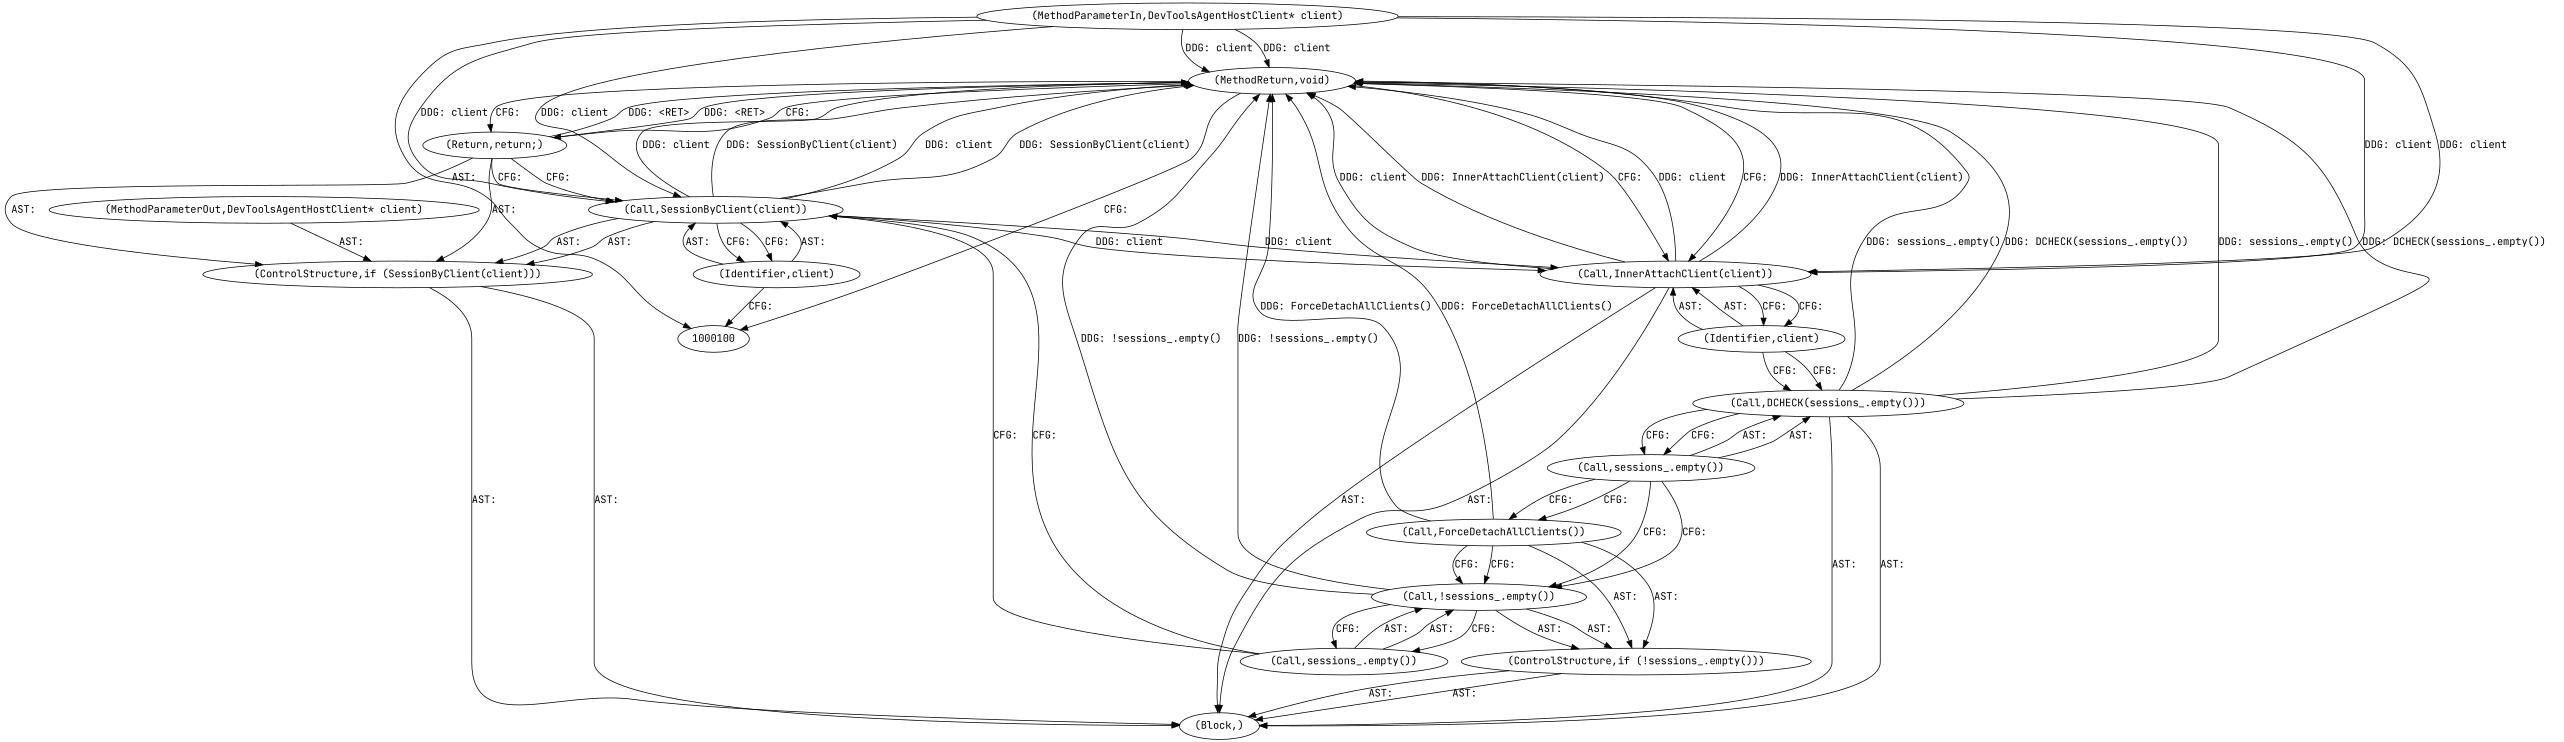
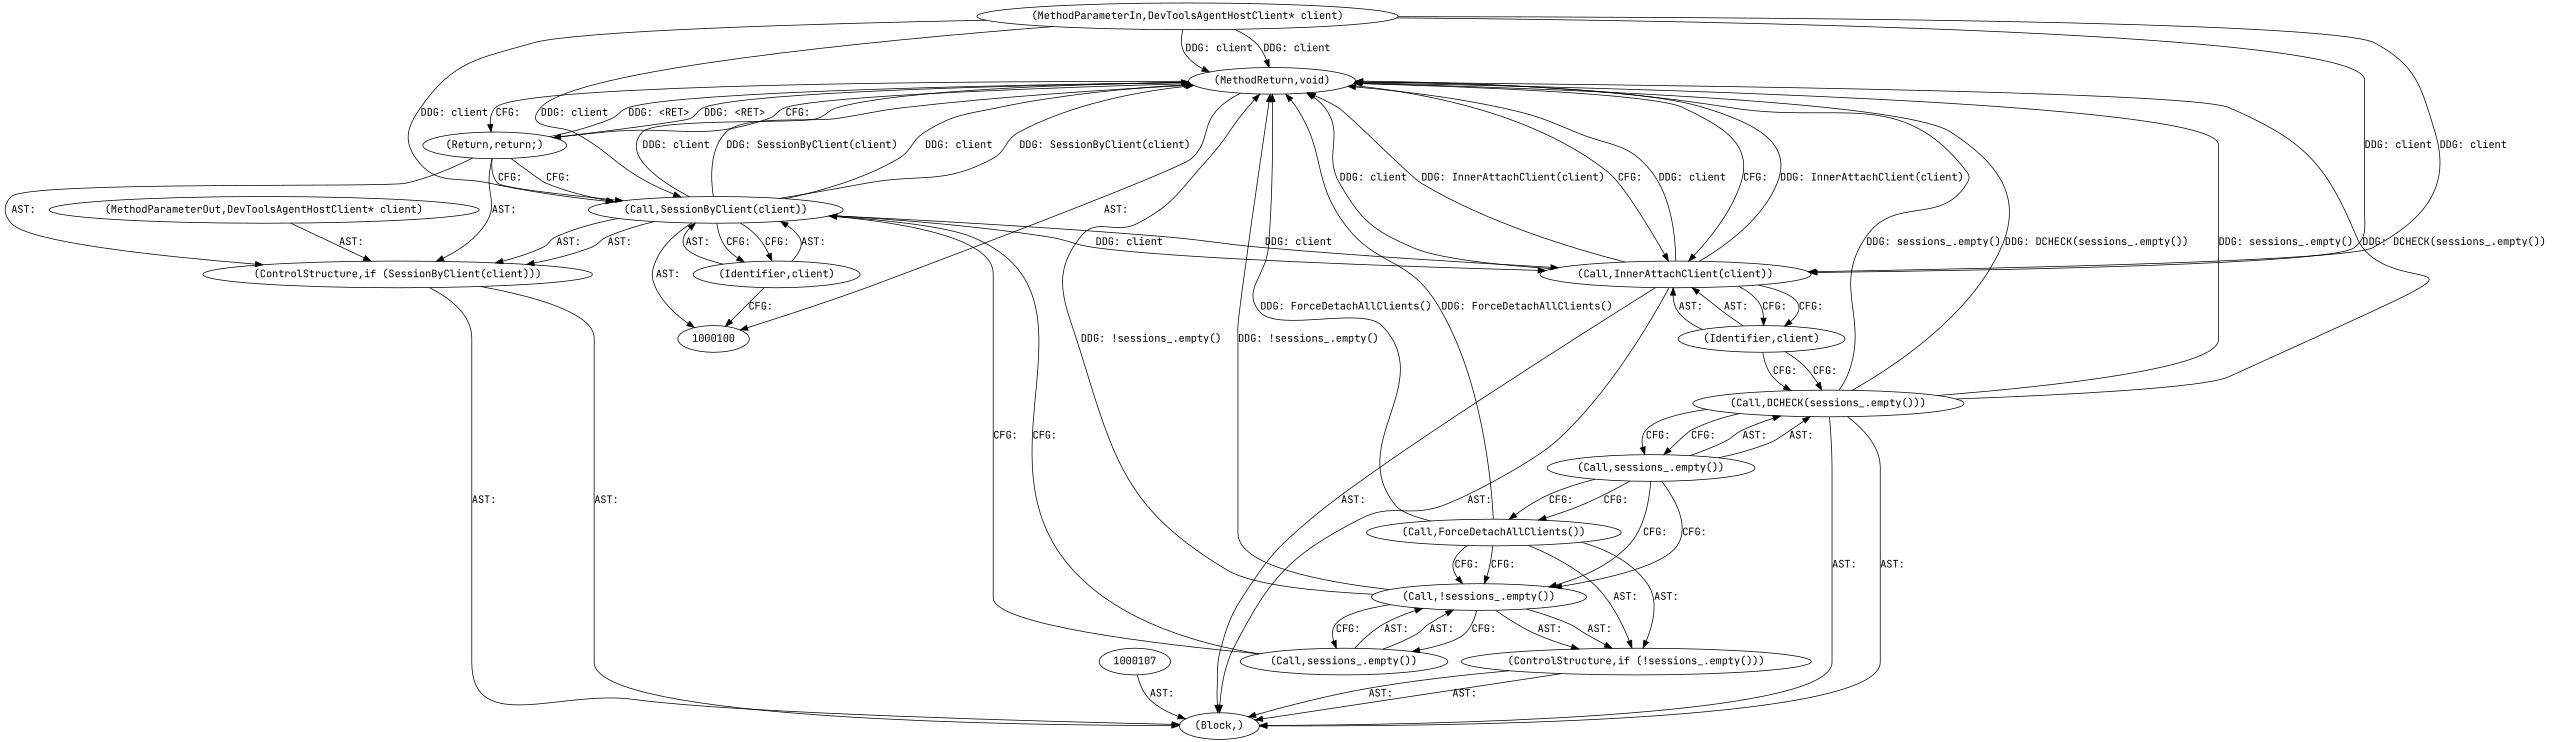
(481, 45) -> (652, 272)
(1119, 210) -> (1119, 210)
none -> (1135, 662)
